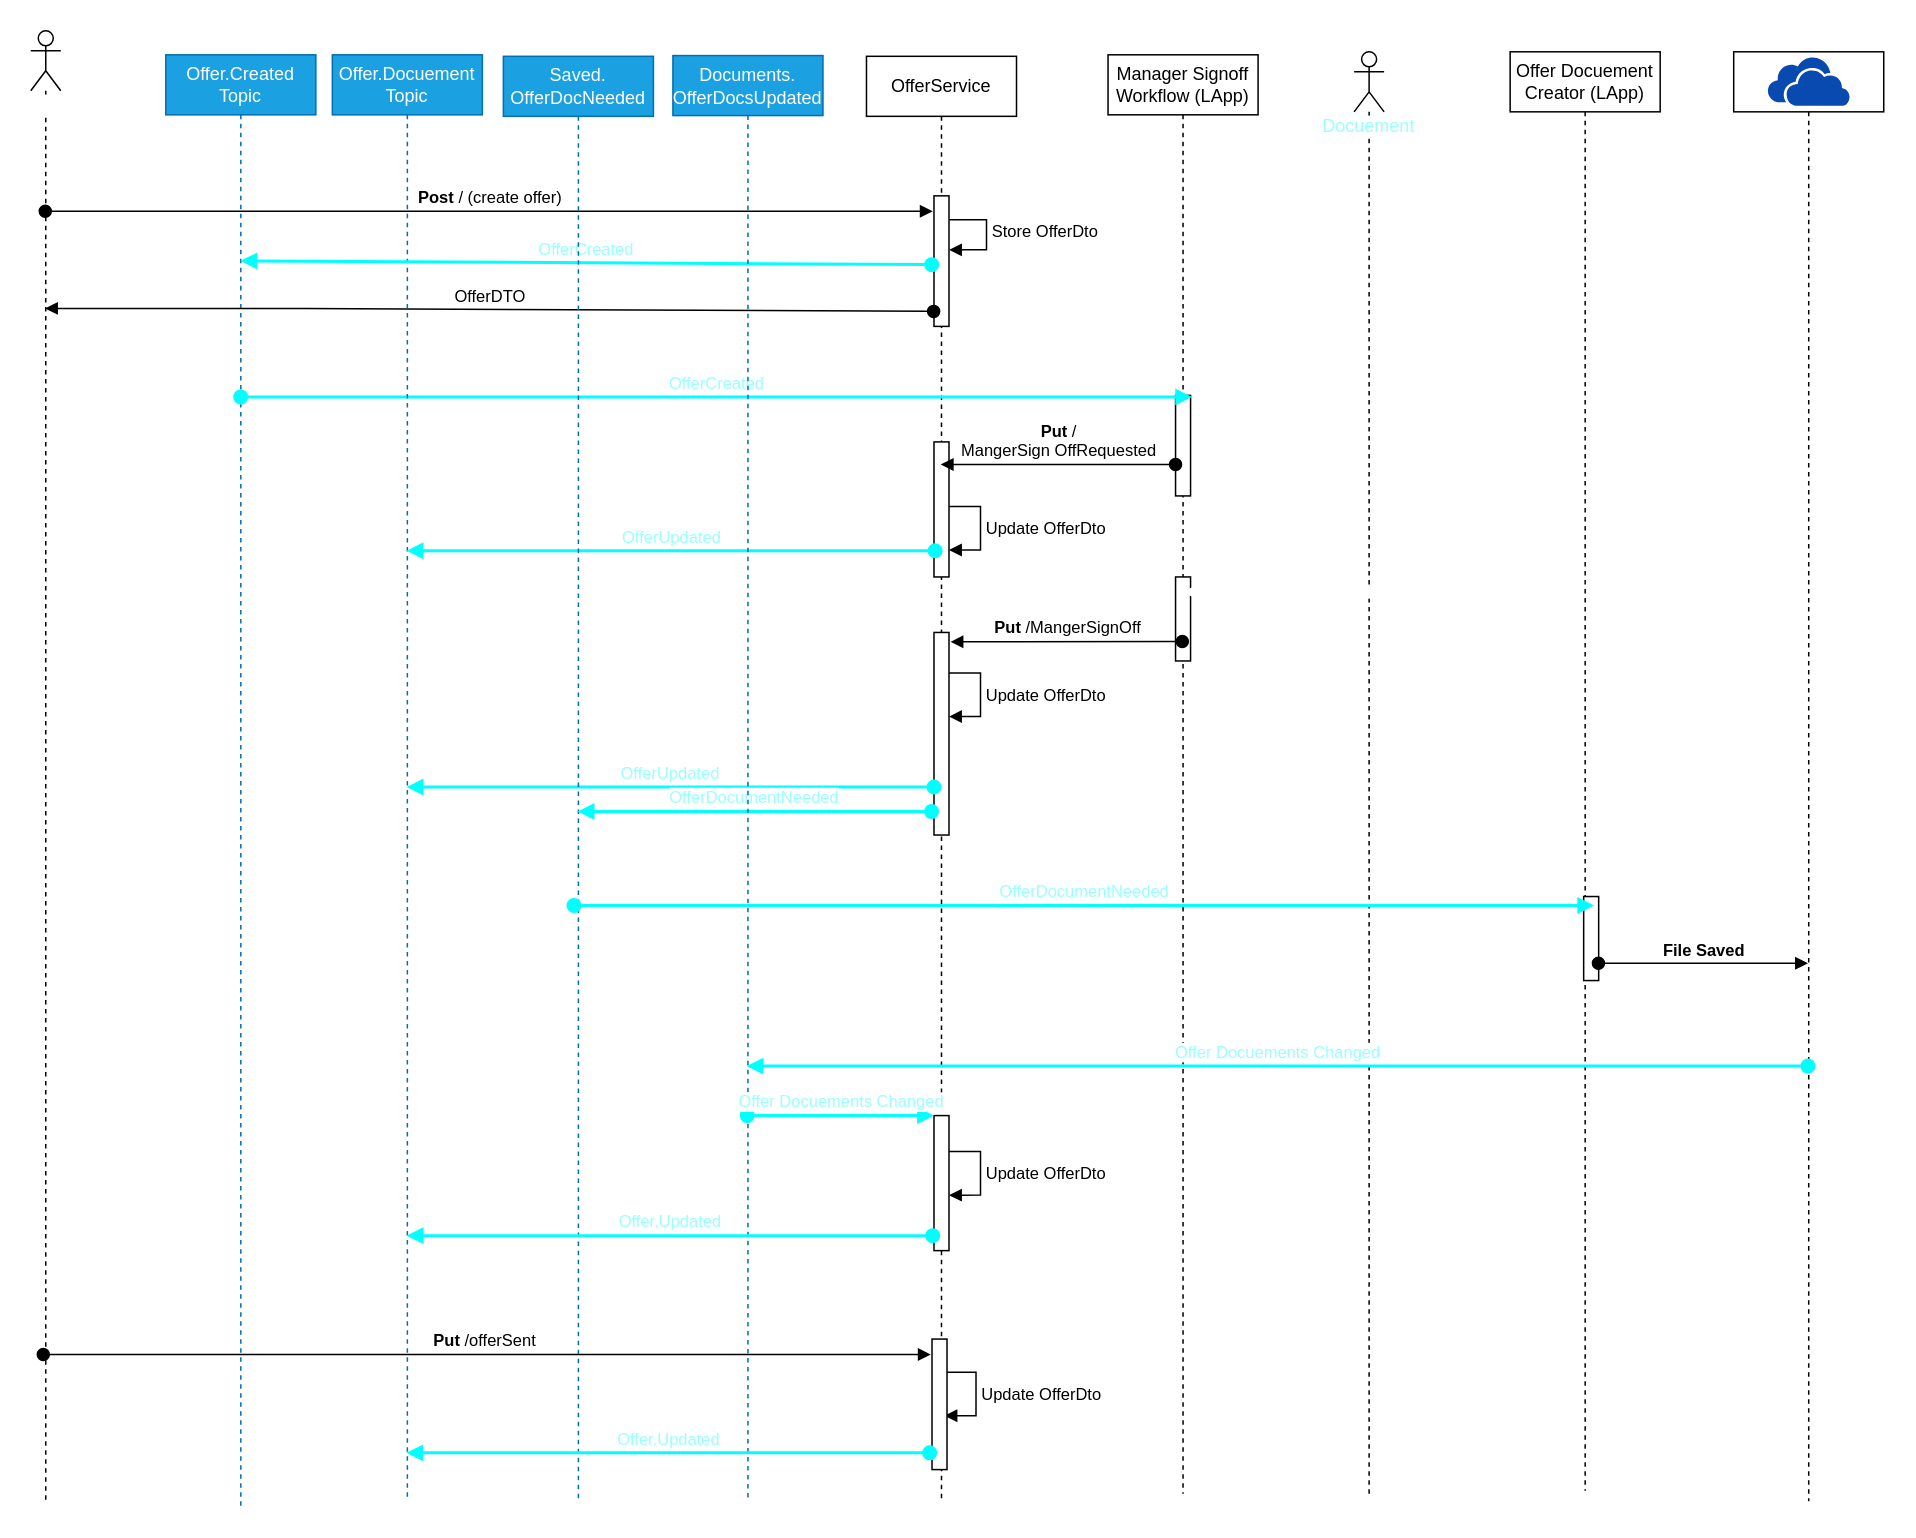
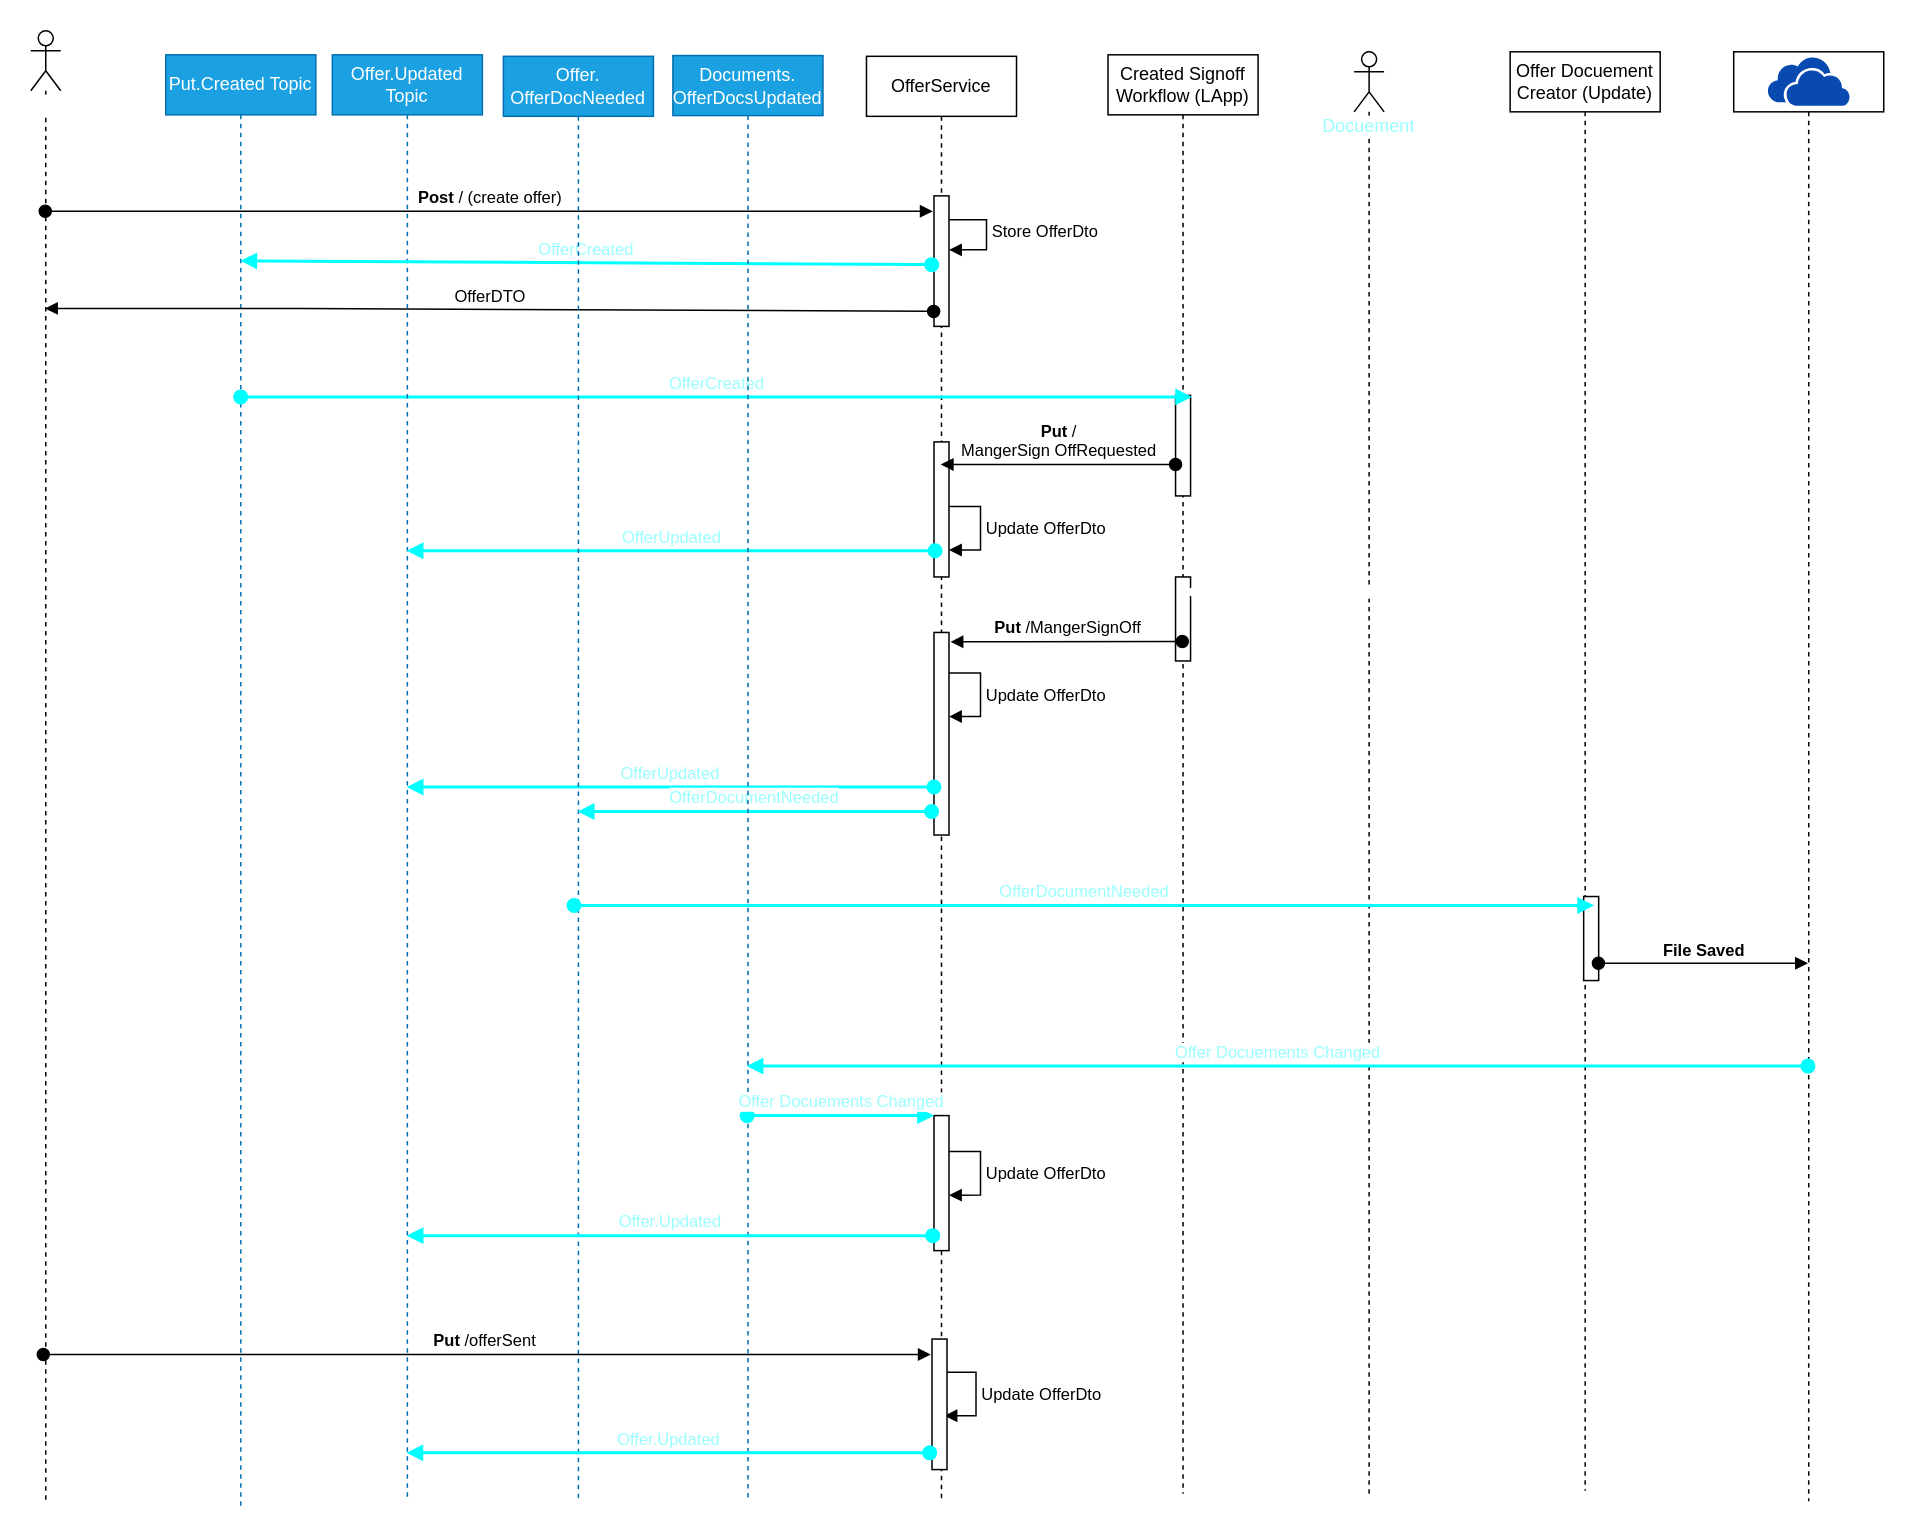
(1585, 82) -> (1585, 82)
(241, 85) -> (241, 85)
(407, 85) -> (407, 85)
(1183, 85) -> (1183, 85)
(578, 86) -> (578, 86)
